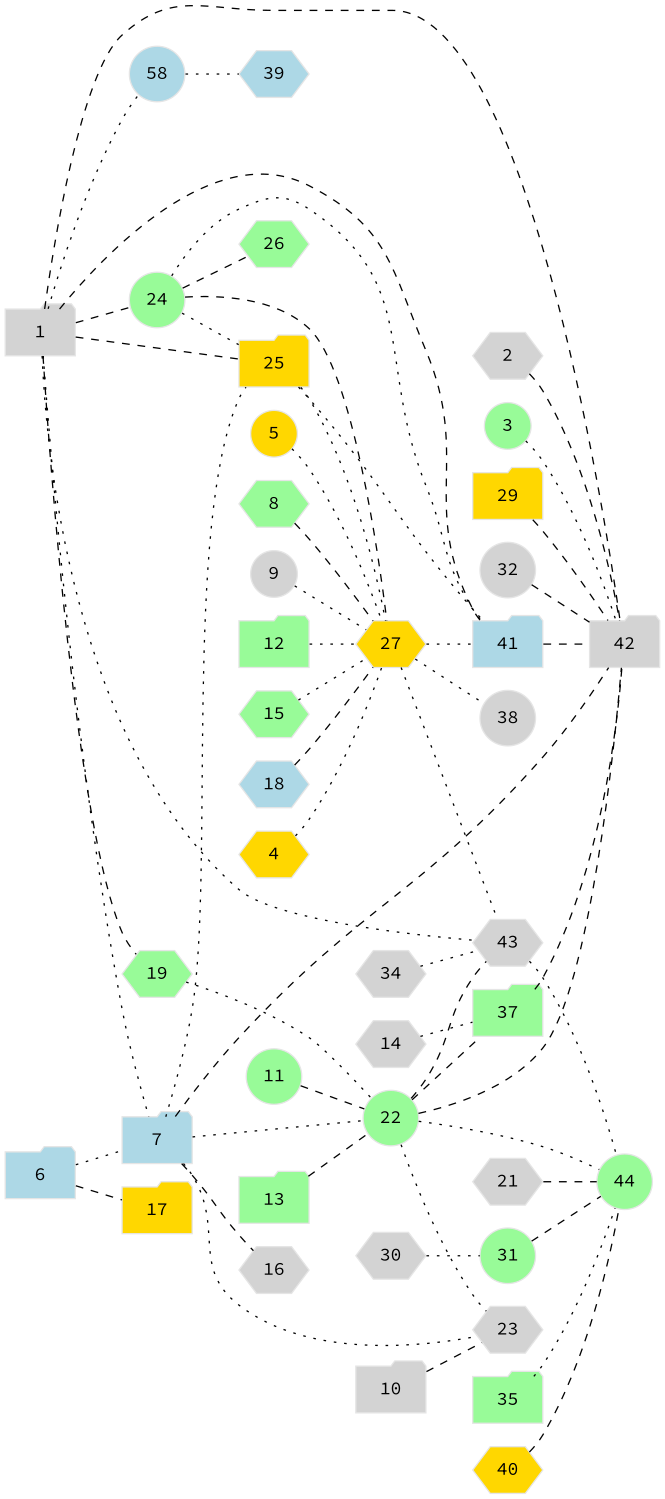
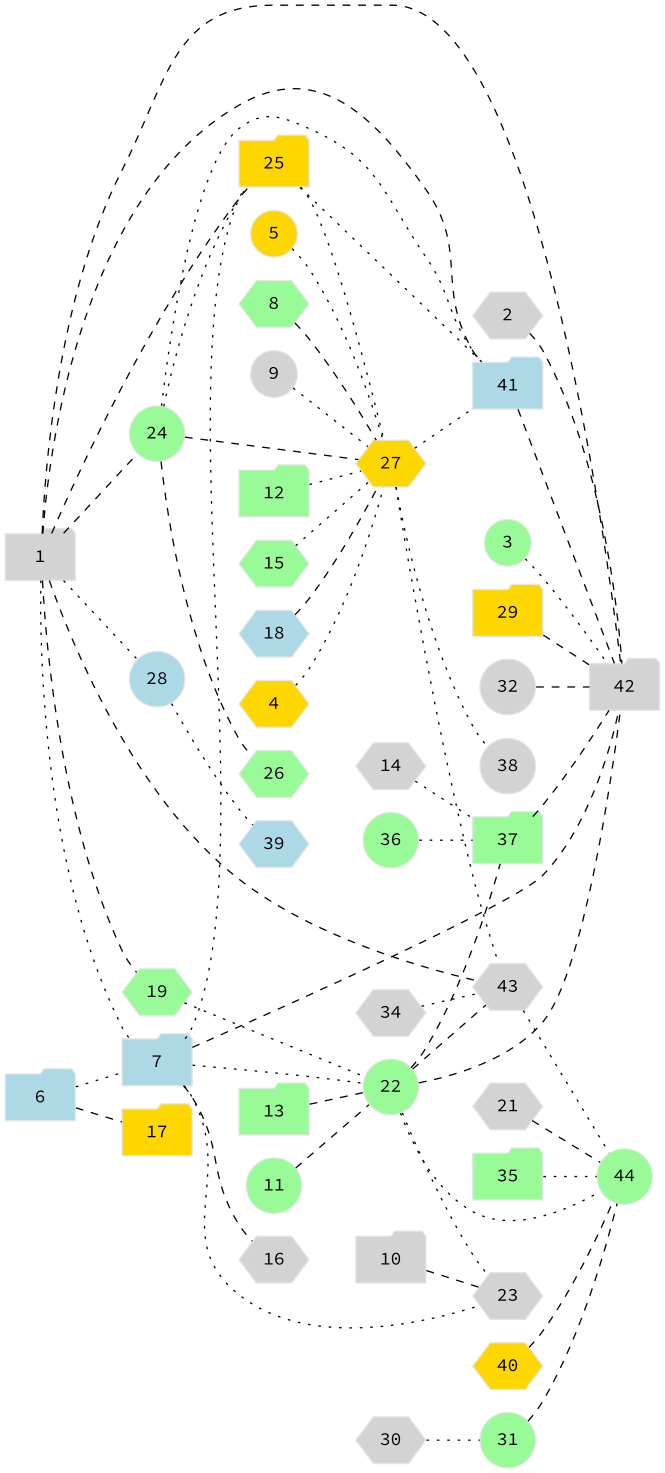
(157, 74) -> (157, 679)
(137, 755) -> (203, 847)
none -> (391, 840)
